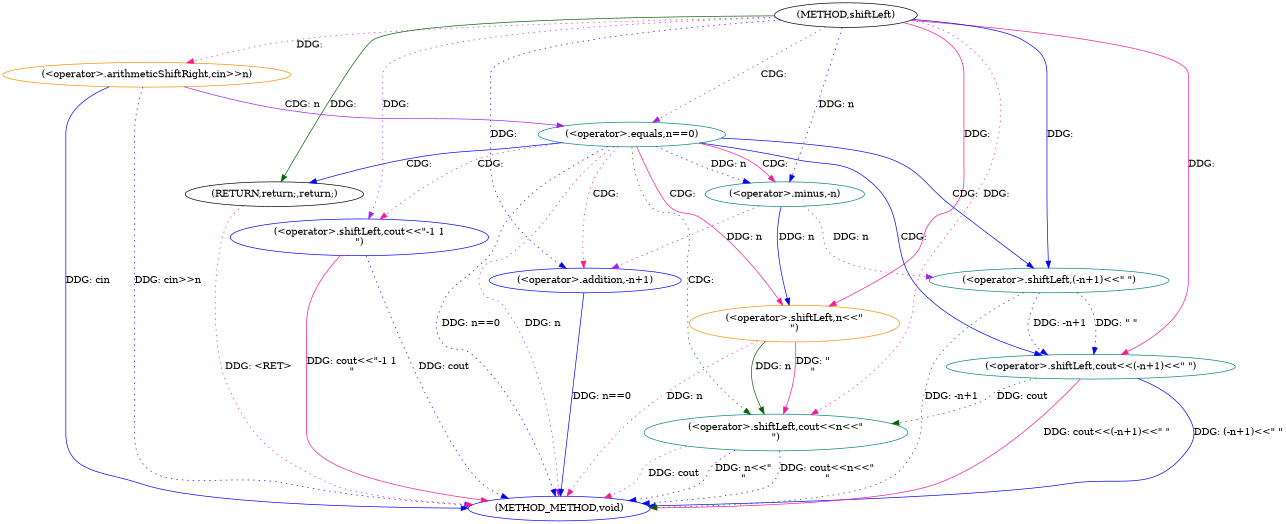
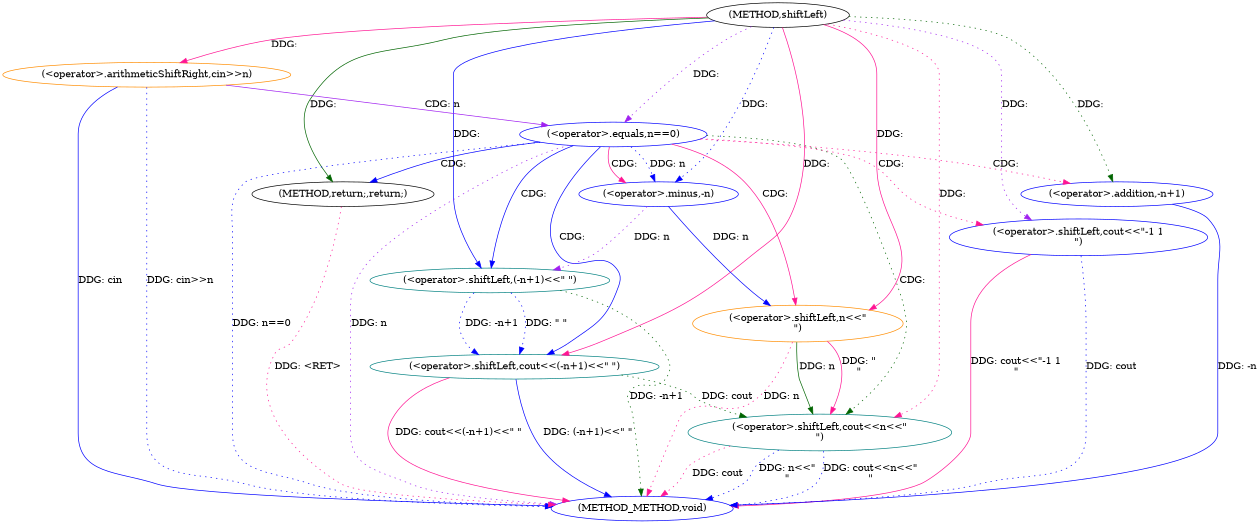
(381, 32) -> (446, 26)
(525, 54) -> (1014, 41)
(776, 75) -> (708, 75)
(836, 105) -> (756, 105)
(632, 134) -> (613, 134)
(274, 194) -> (343, 194)
(785, 194) -> (659, 194)
(685, 237) -> none
(602, 397) -> (1237, 367)
